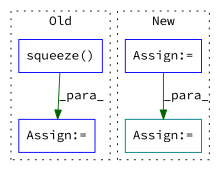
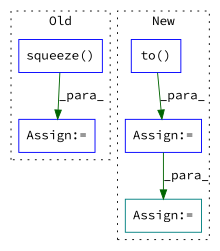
none -> (156, 56)
